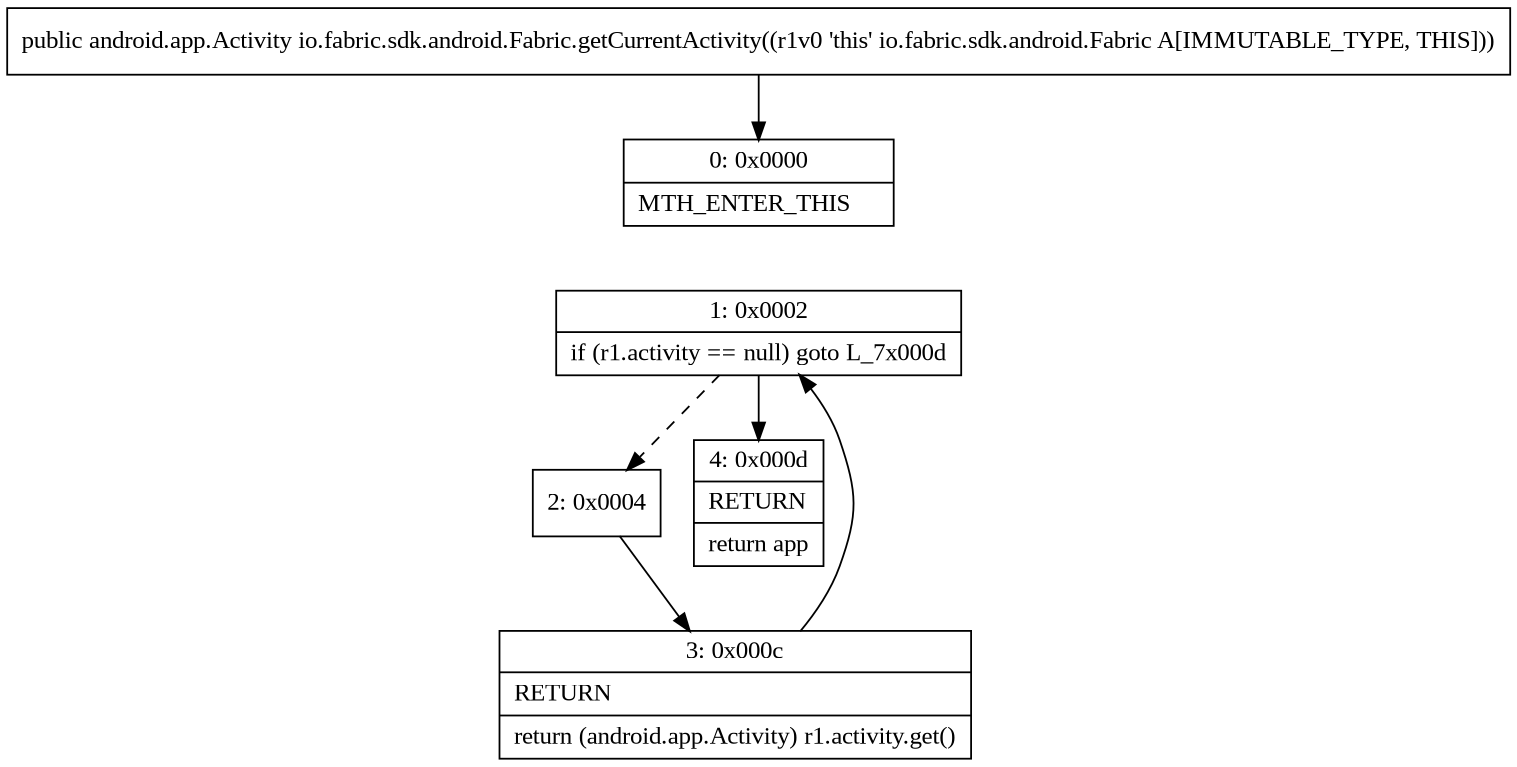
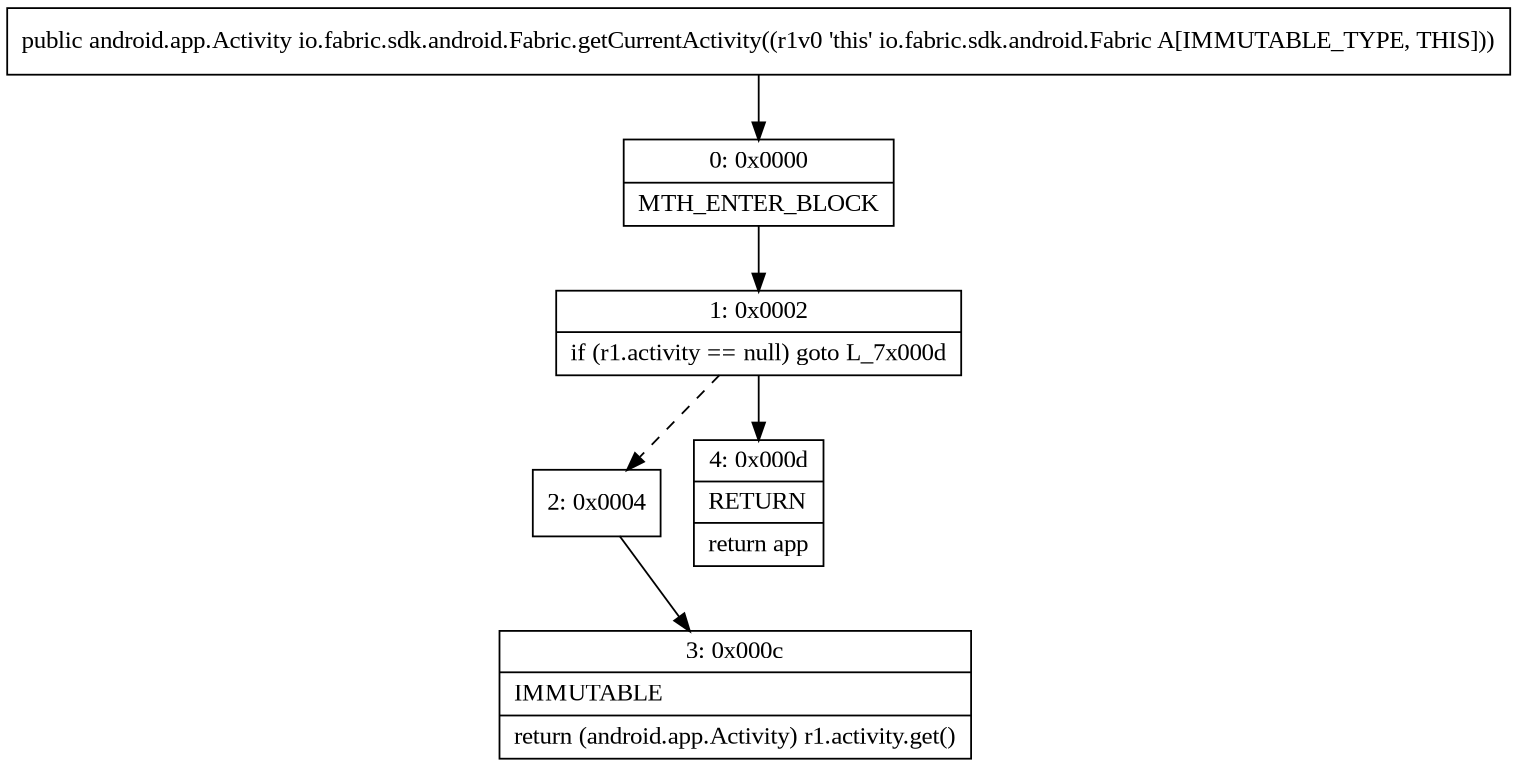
(744, 203) -> (759, 203)
(853, 512) -> (759, 249)
(563, 693) -> (589, 693)
